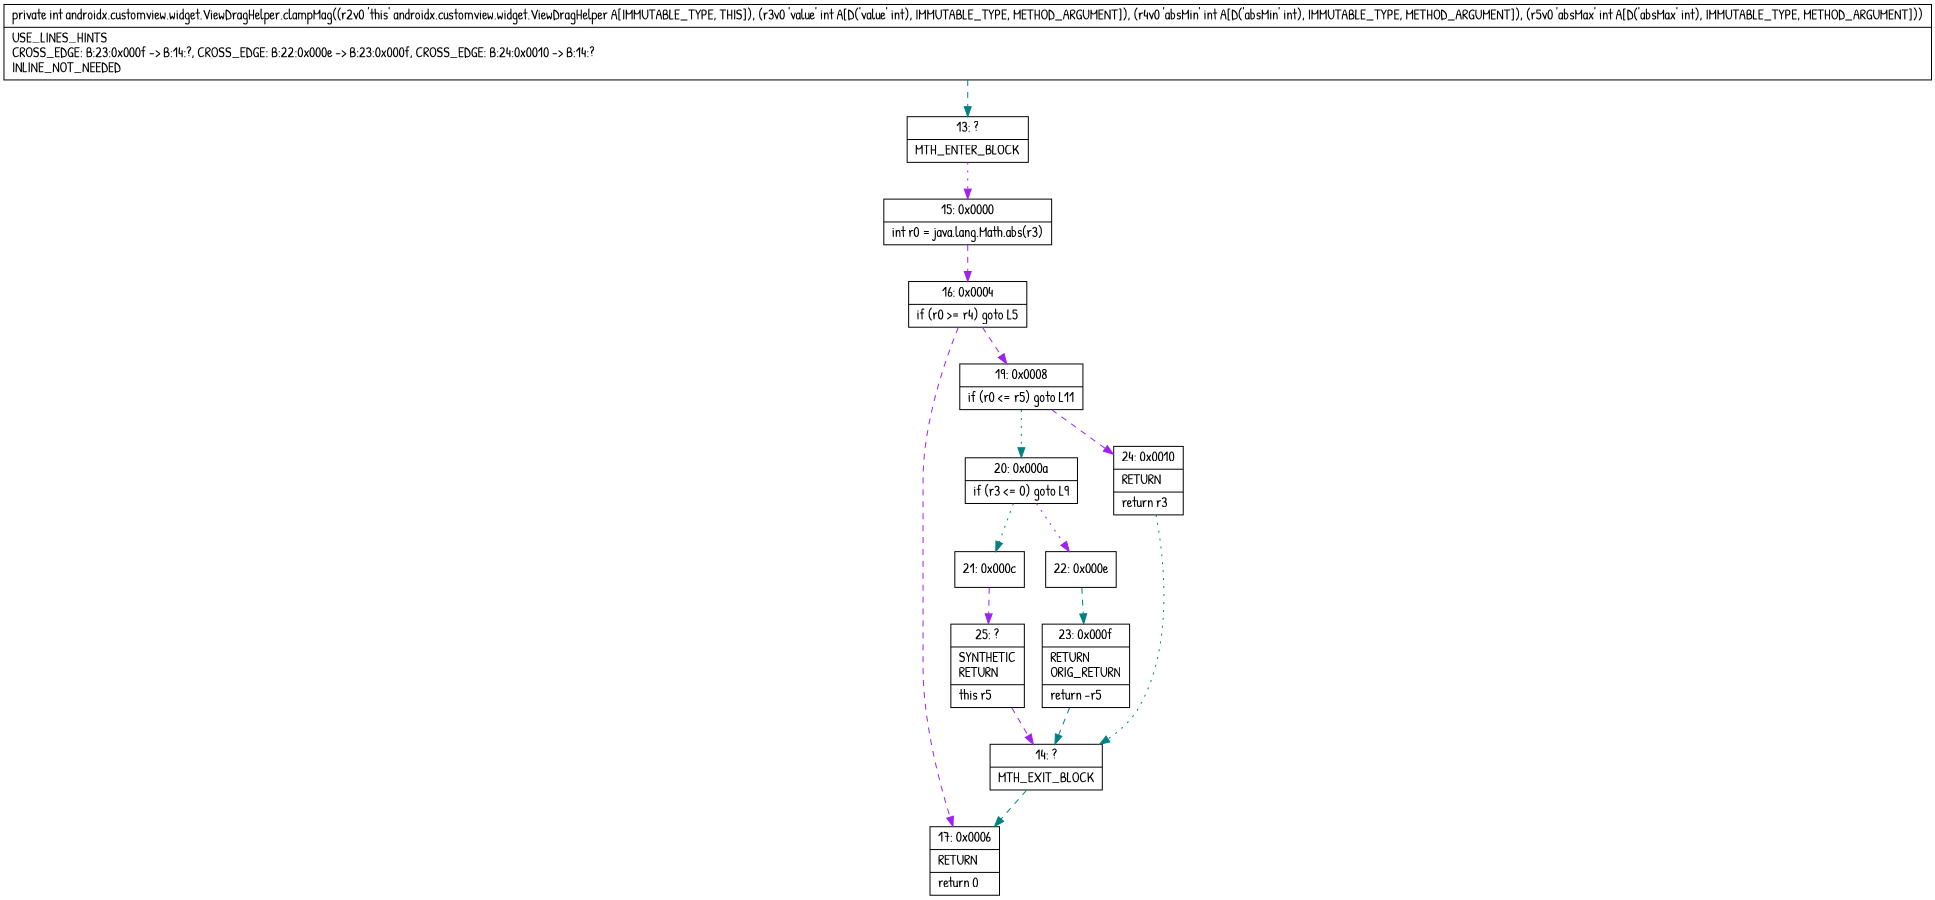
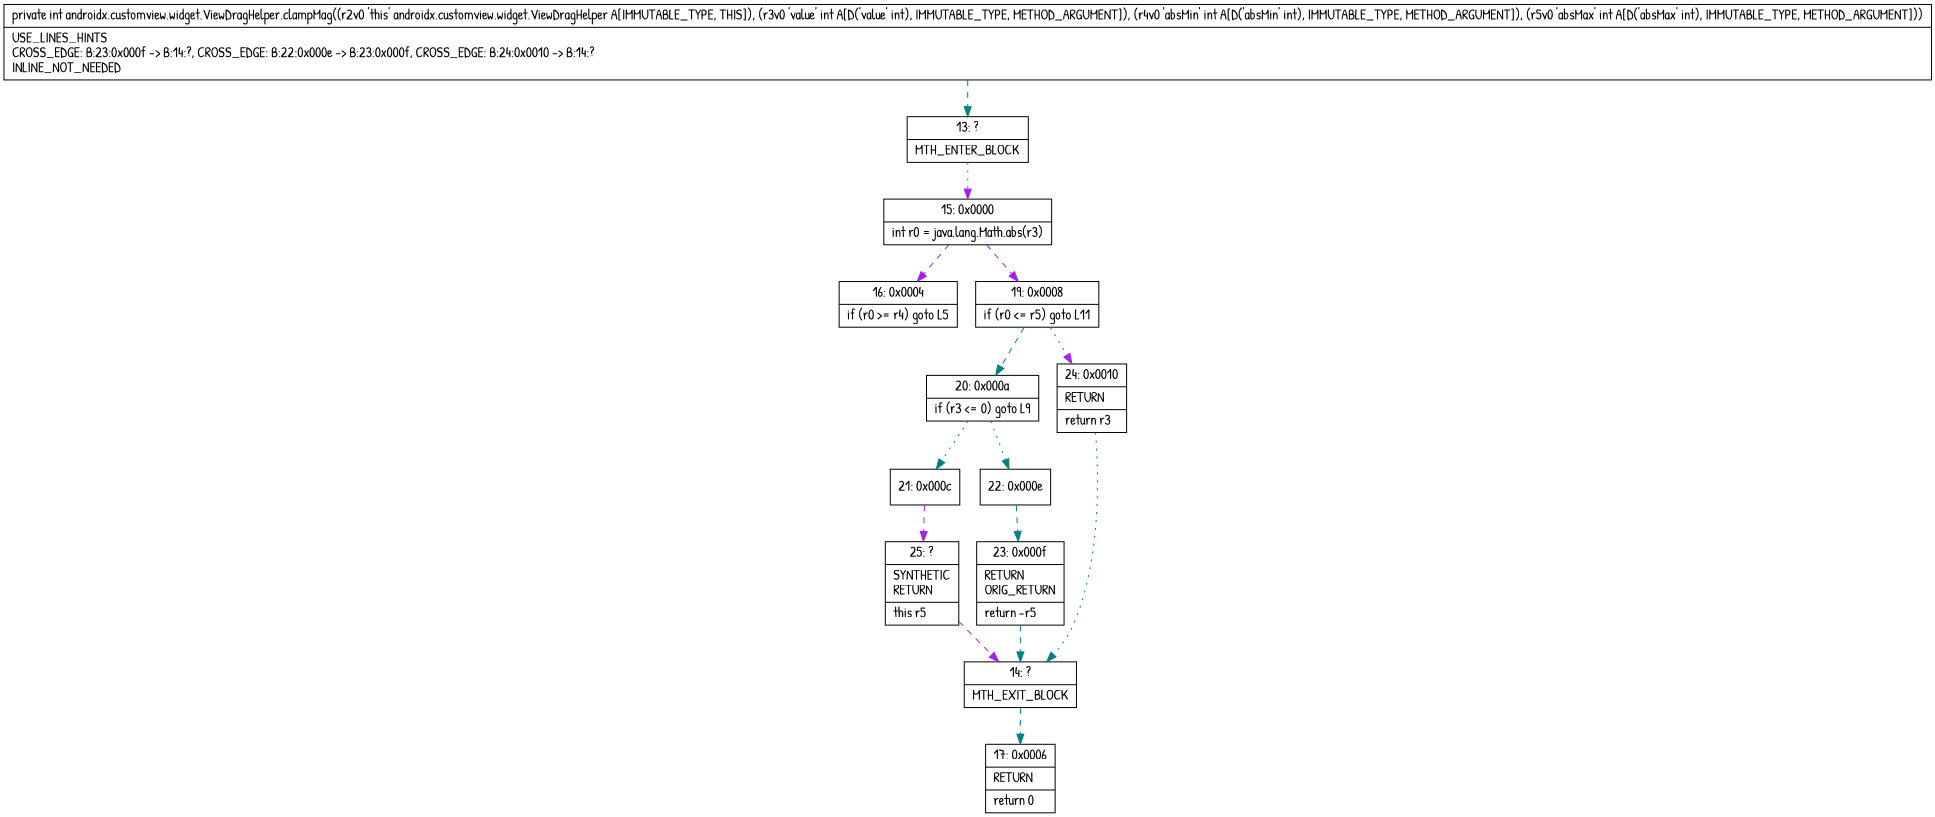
(992, 341) -> (999, 259)
(1021, 429) -> (1013, 347)
(1078, 429) -> (1059, 341)
(1050, 523) -> (998, 440)
(923, 571) -> none
